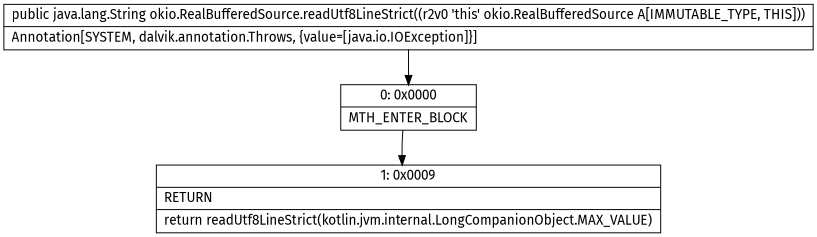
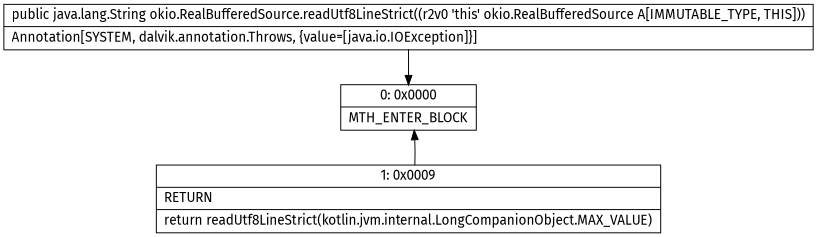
(402, 143) -> (415, 153)
